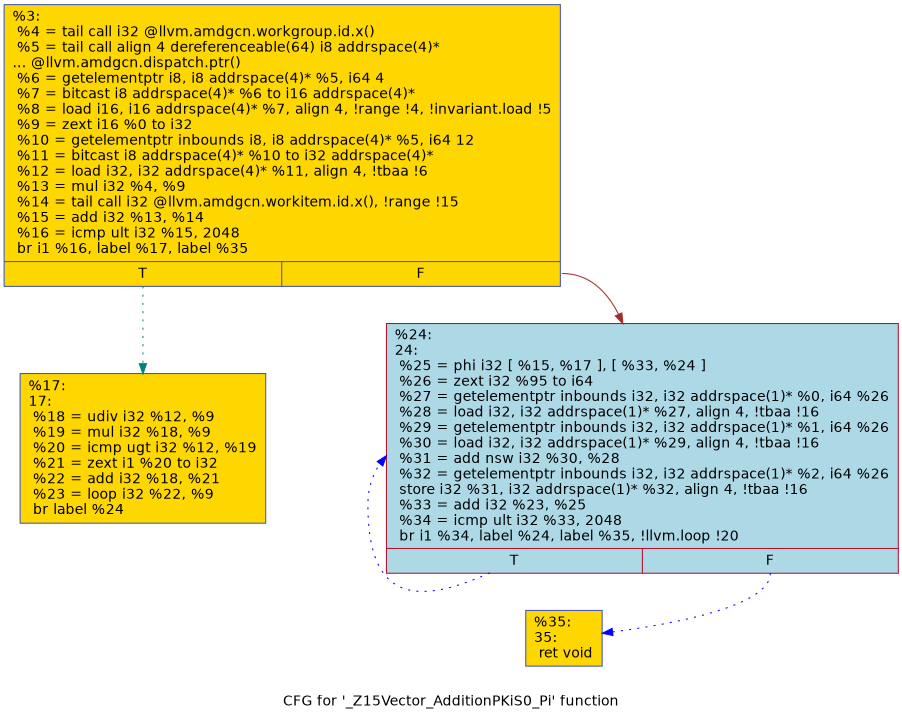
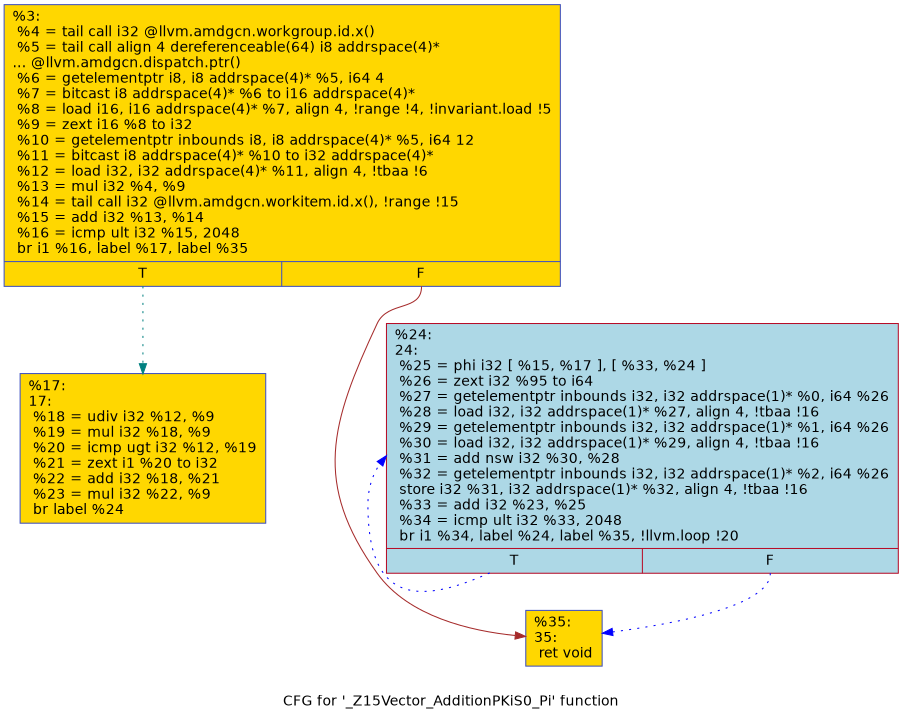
(103, 125) -> (103, 125)
(596, 285) -> (340, 496)
(122, 494) -> (120, 494)
